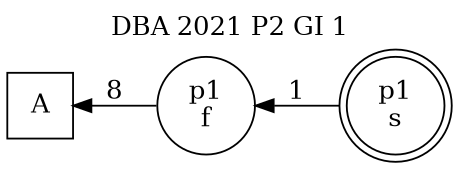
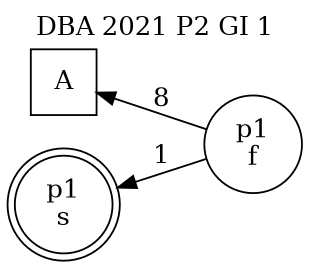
(307, 106) -> (171, 170)
